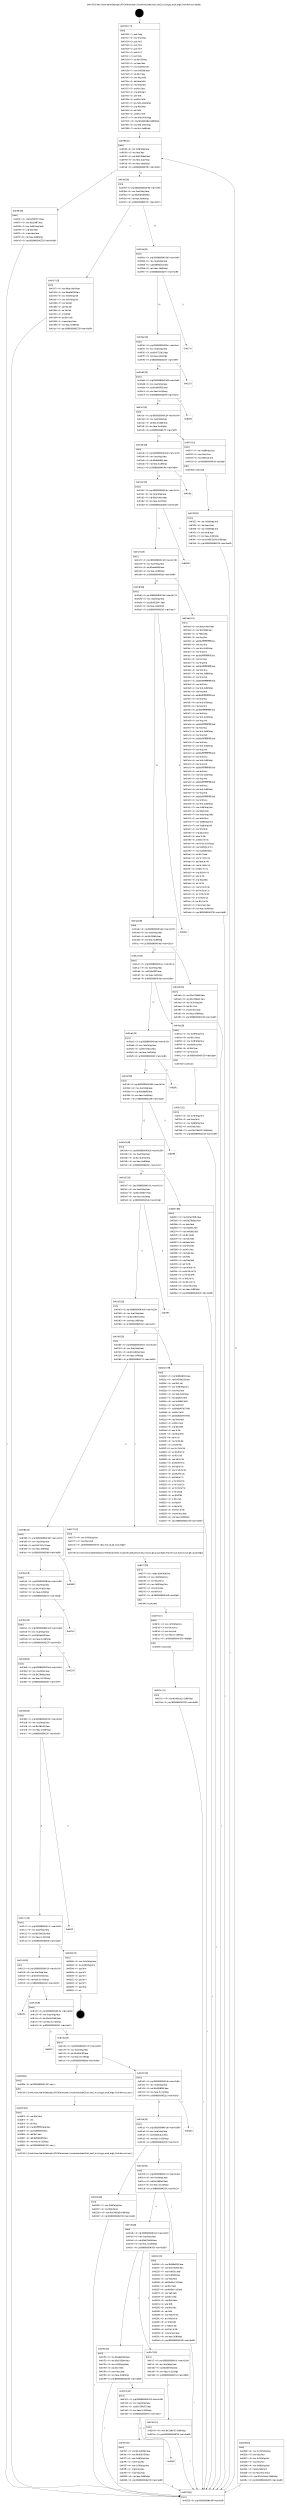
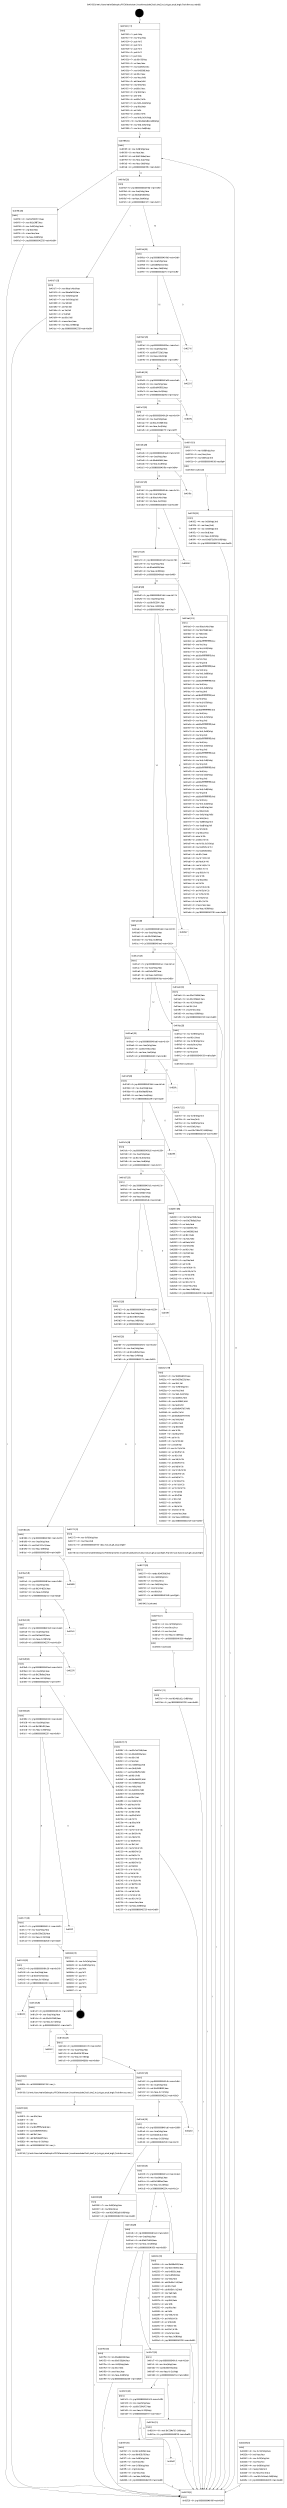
none -> (136, 1826)
(131, 2385) -> (155, 2383)
